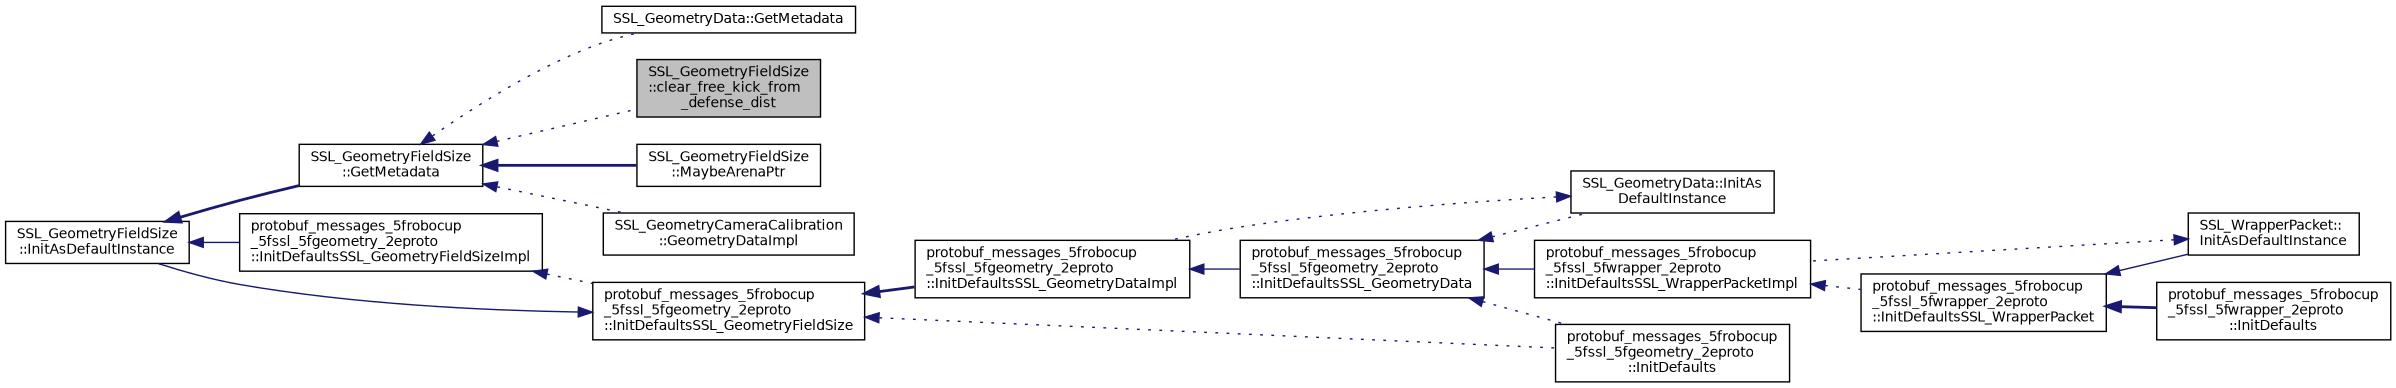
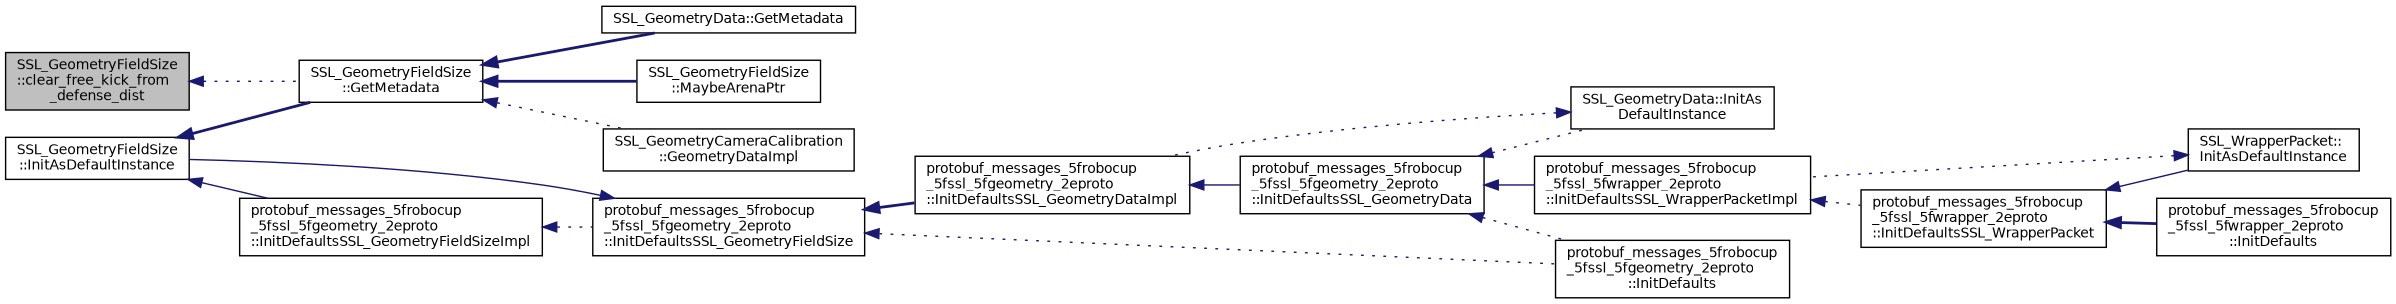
(531, 75) -> (576, 47)
(567, 125) -> (251, 81)
